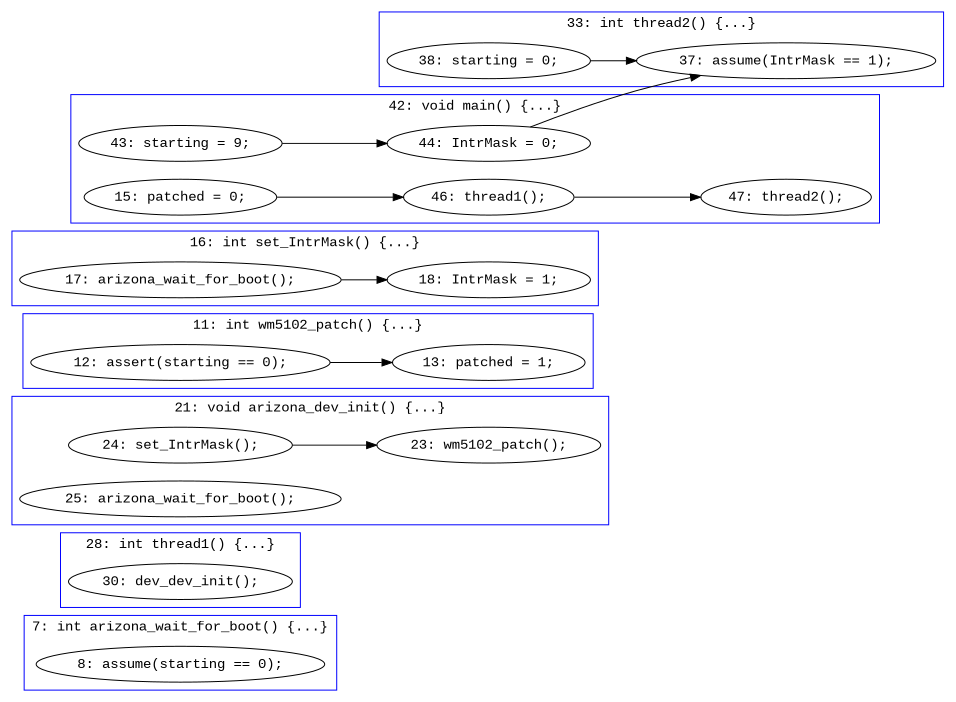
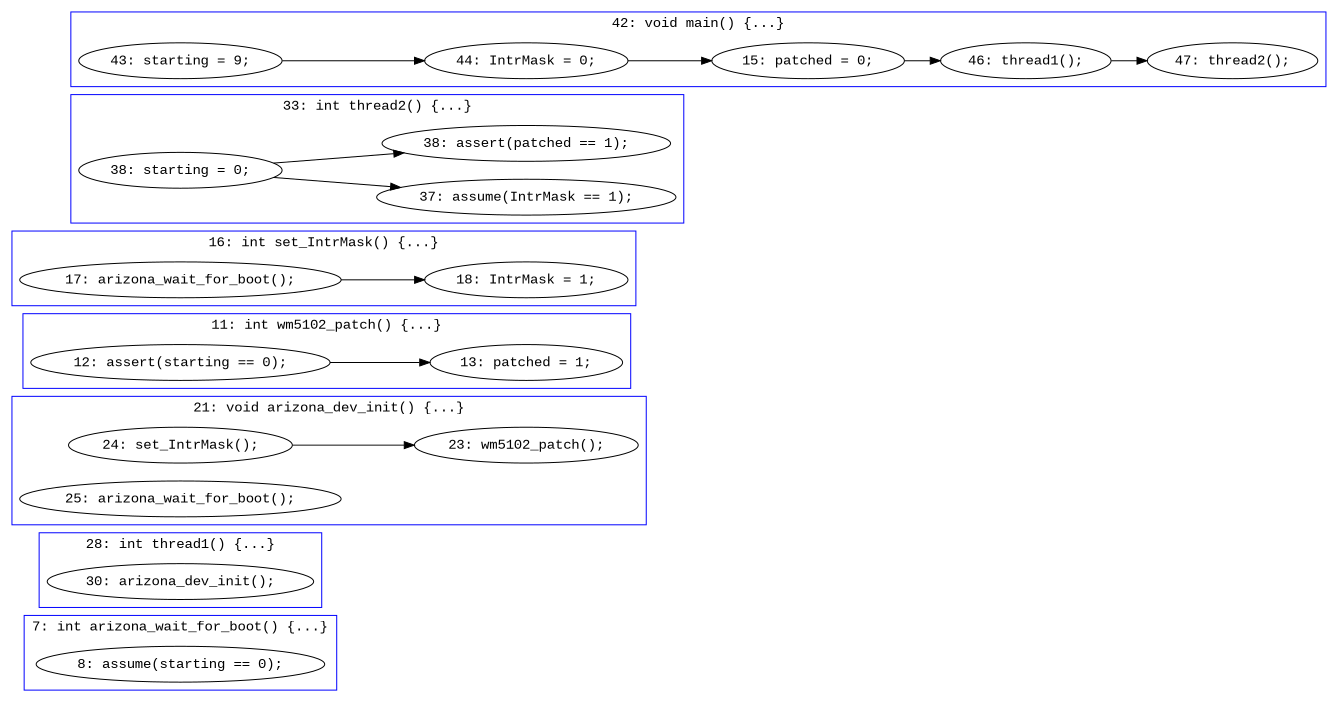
(601, 101) -> (665, 61)
none -> (526, 143)
(180, 582) -> (180, 582)
